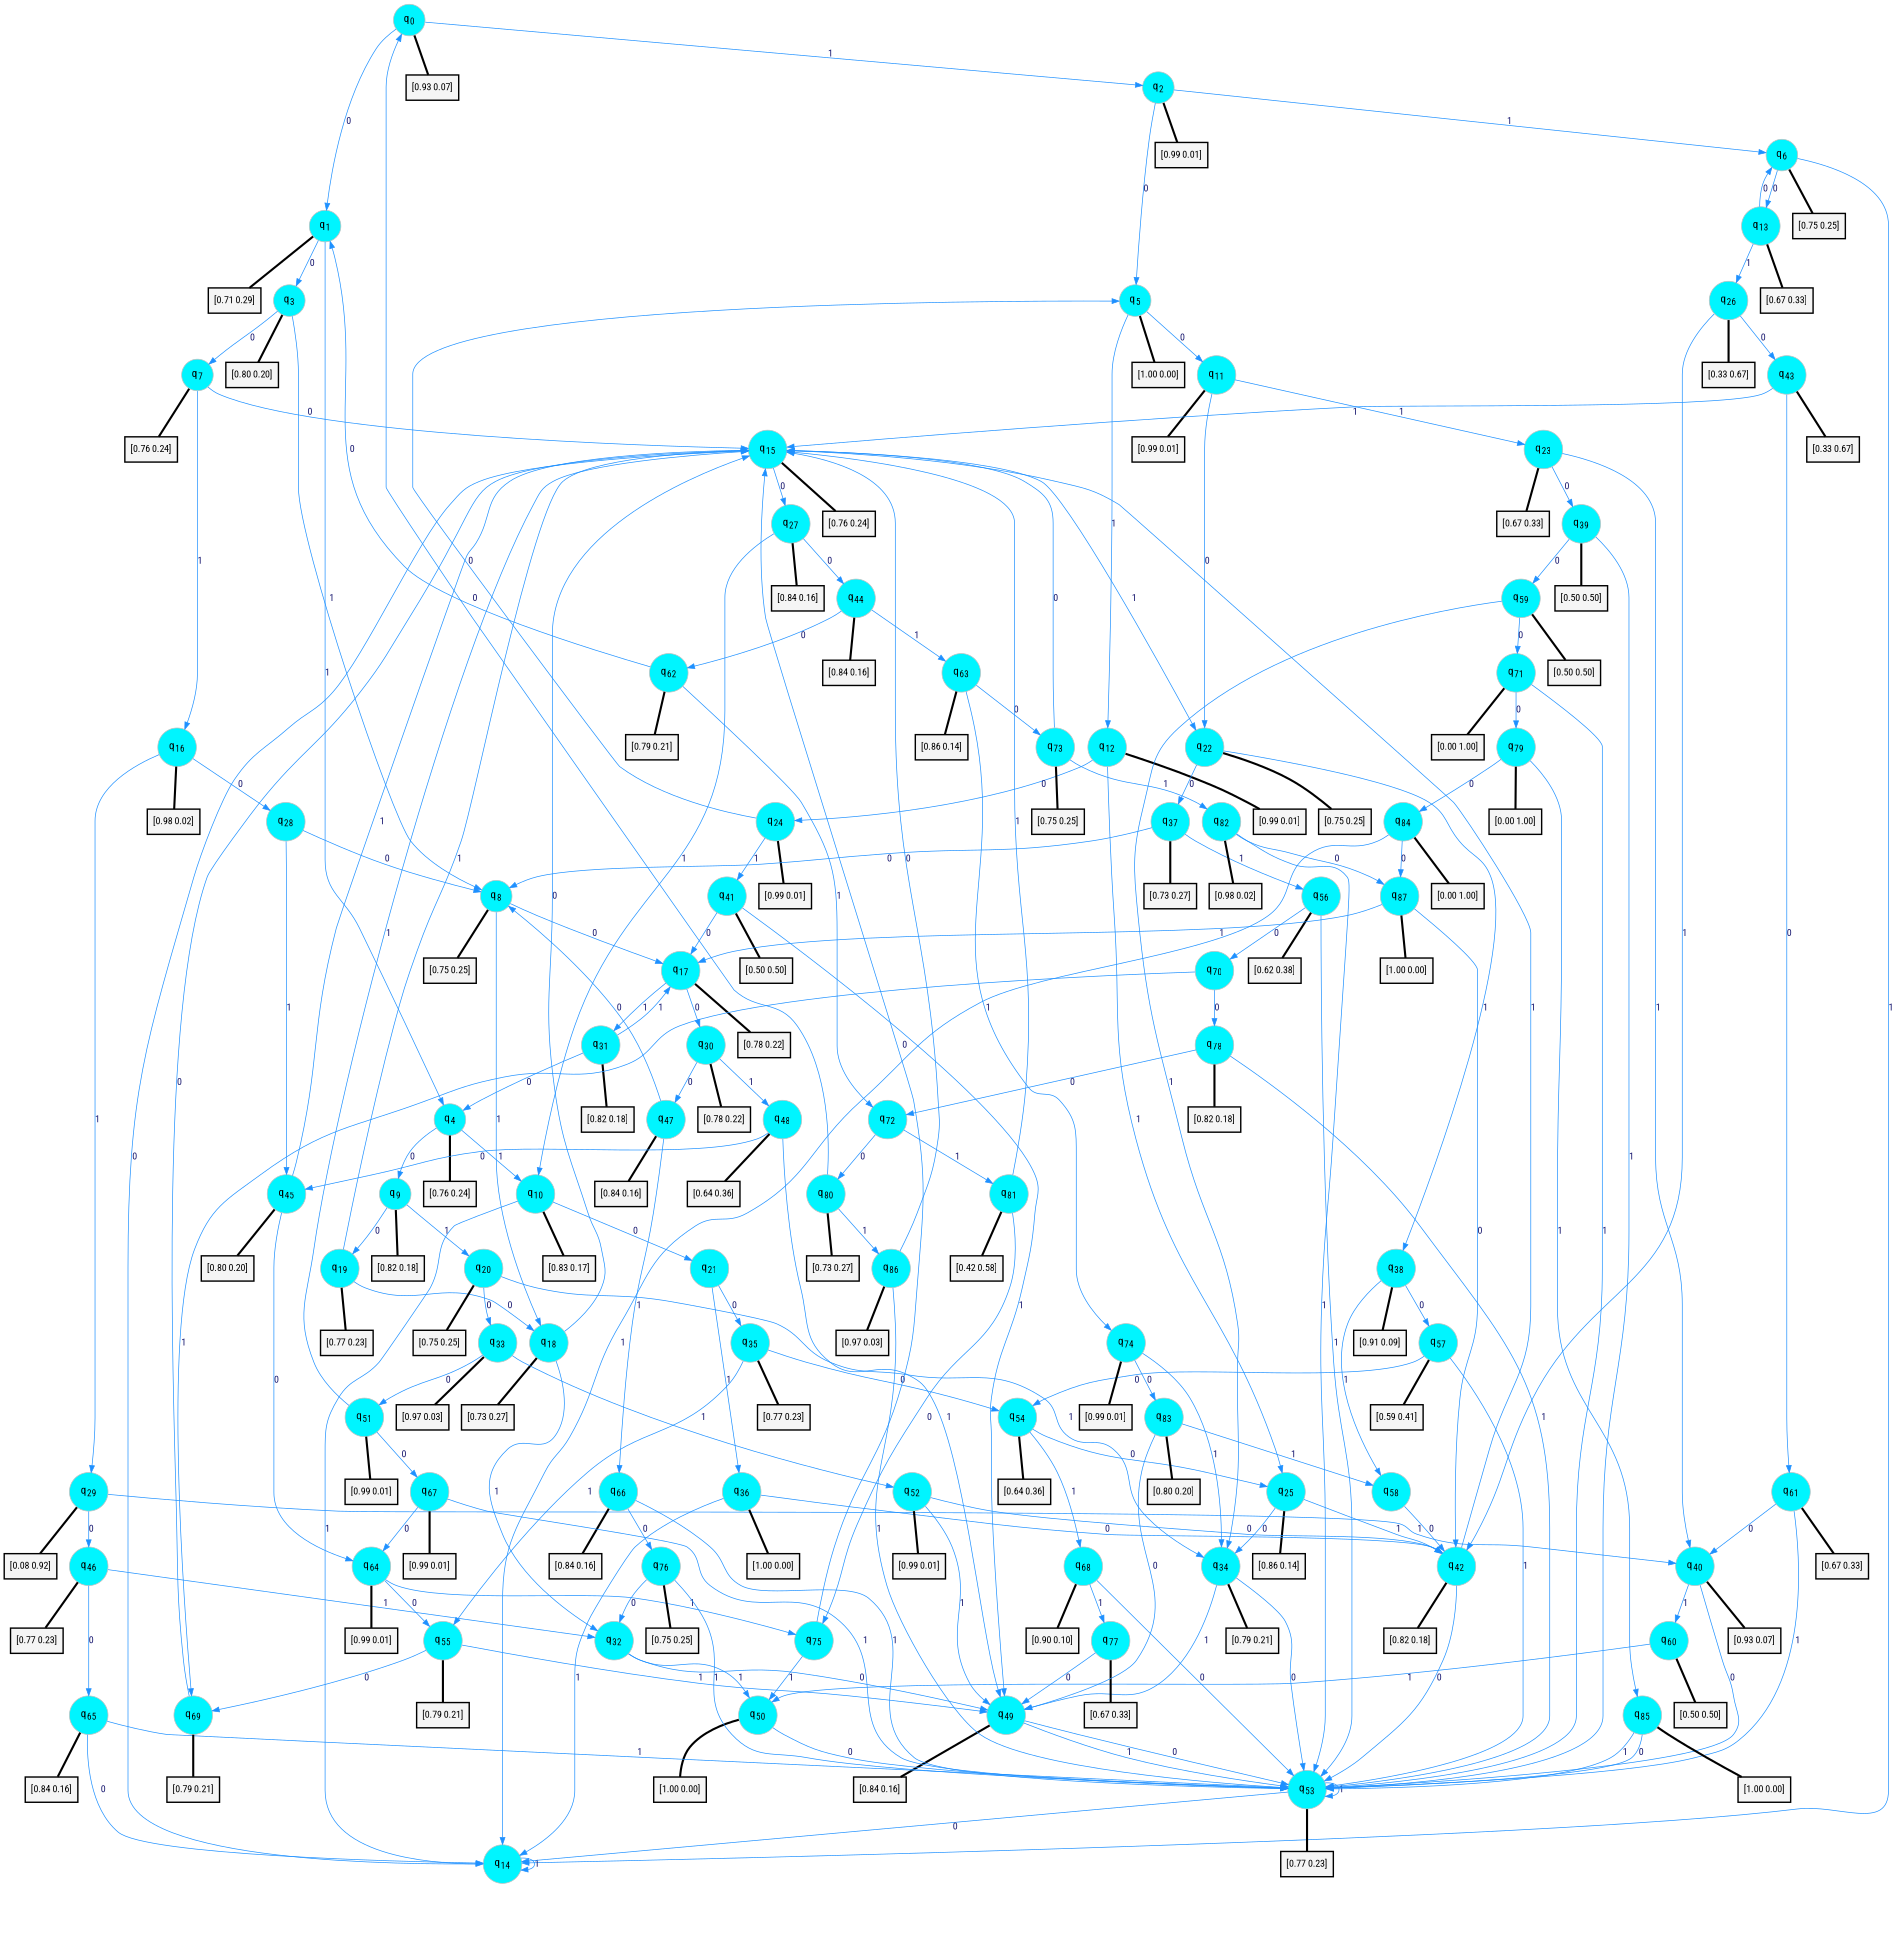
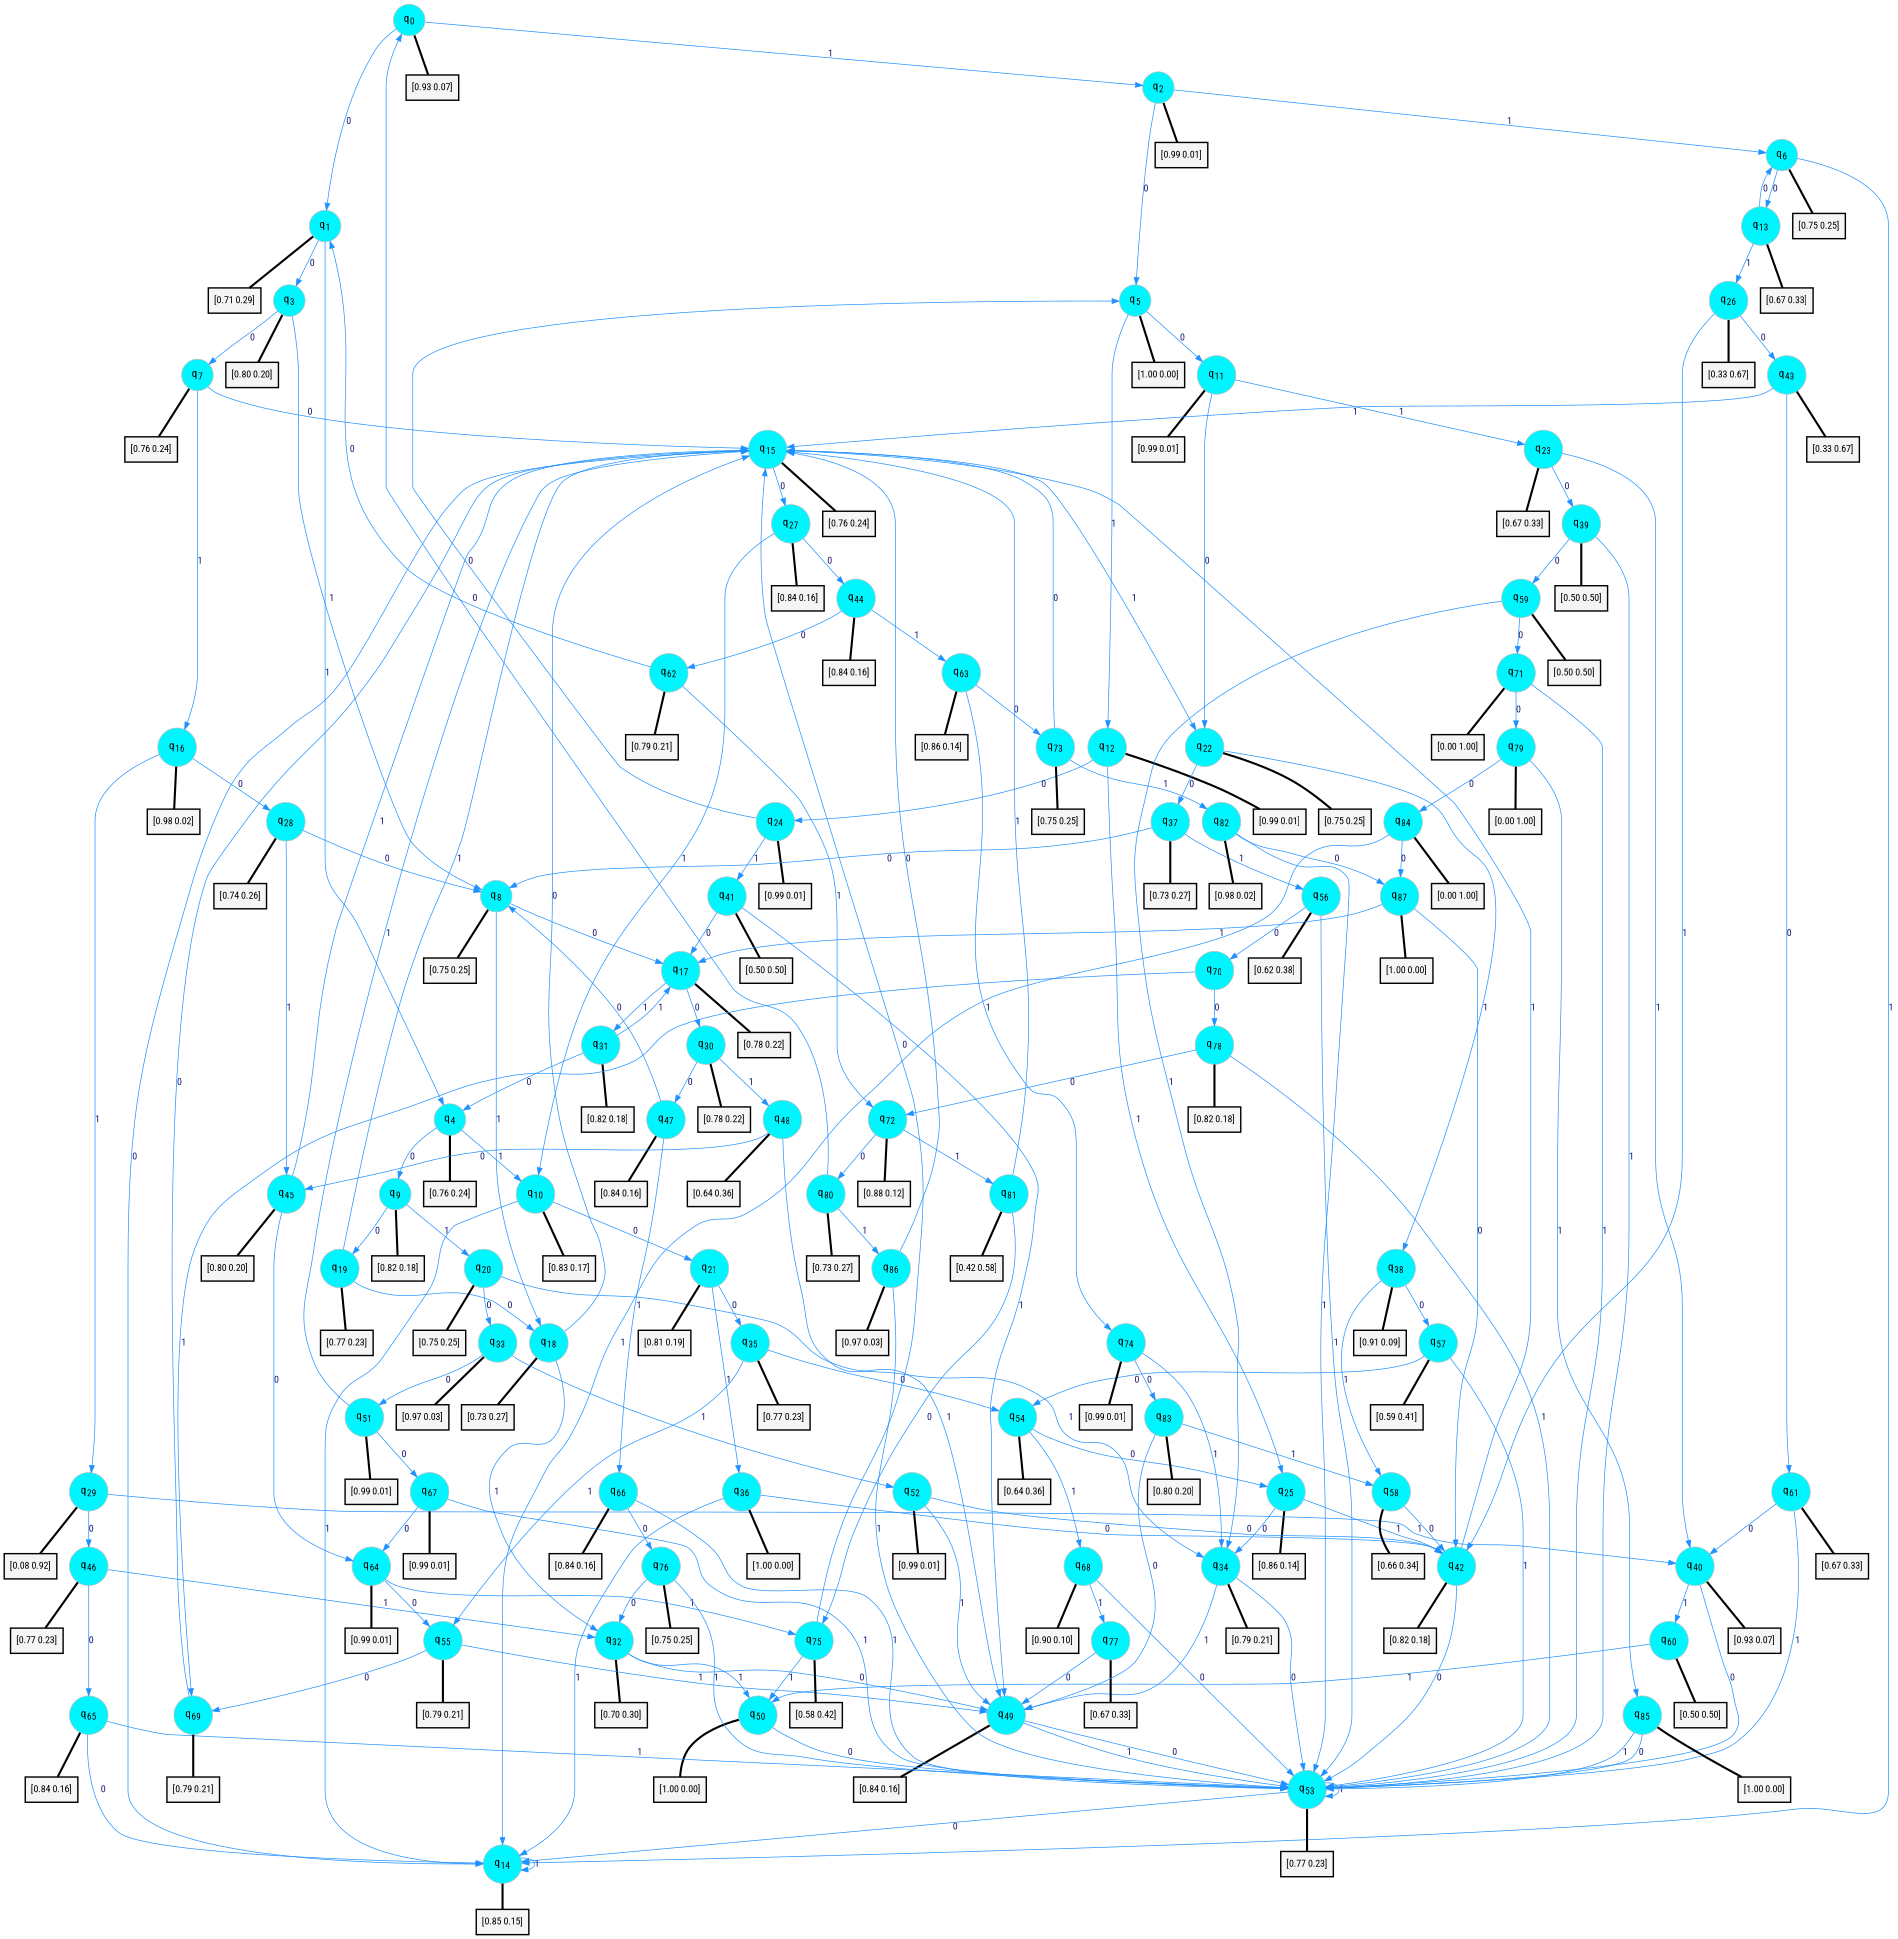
none -> (240, 896)
none -> (884, 1194)
none -> (665, 1343)
none -> (1398, 1566)
none -> (621, 1715)
none -> (816, 1715)
none -> (503, 1922)
